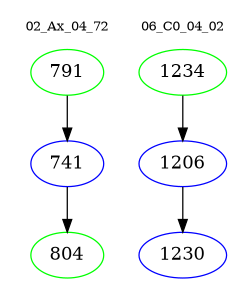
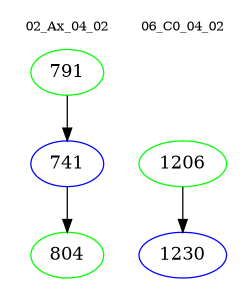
(67, 27) -> (67, 27)
(183, 72) -> none
(183, 164) -> (183, 164)
